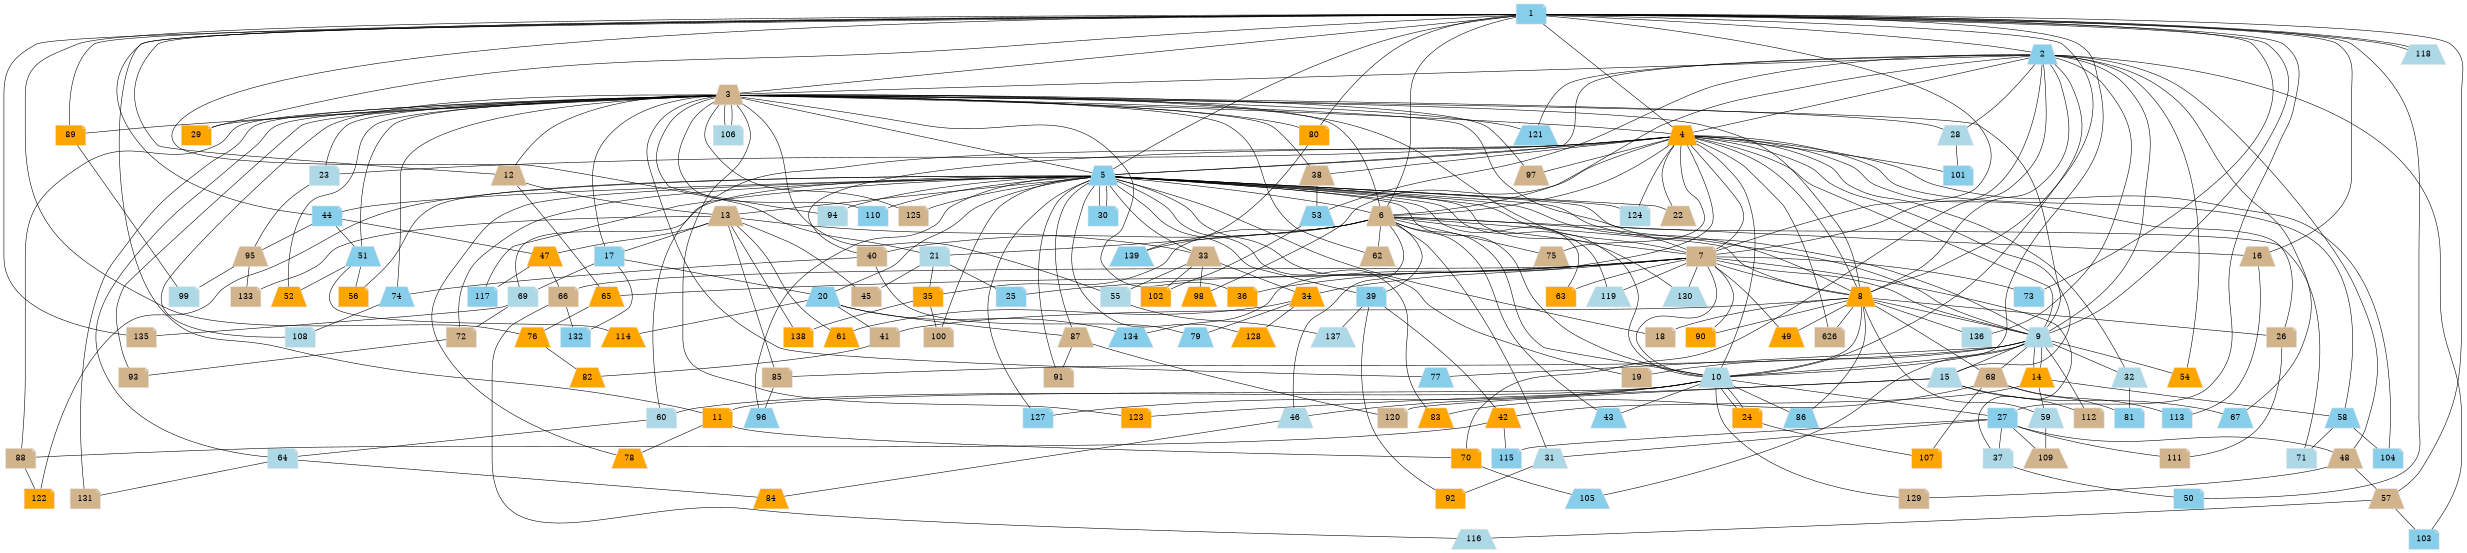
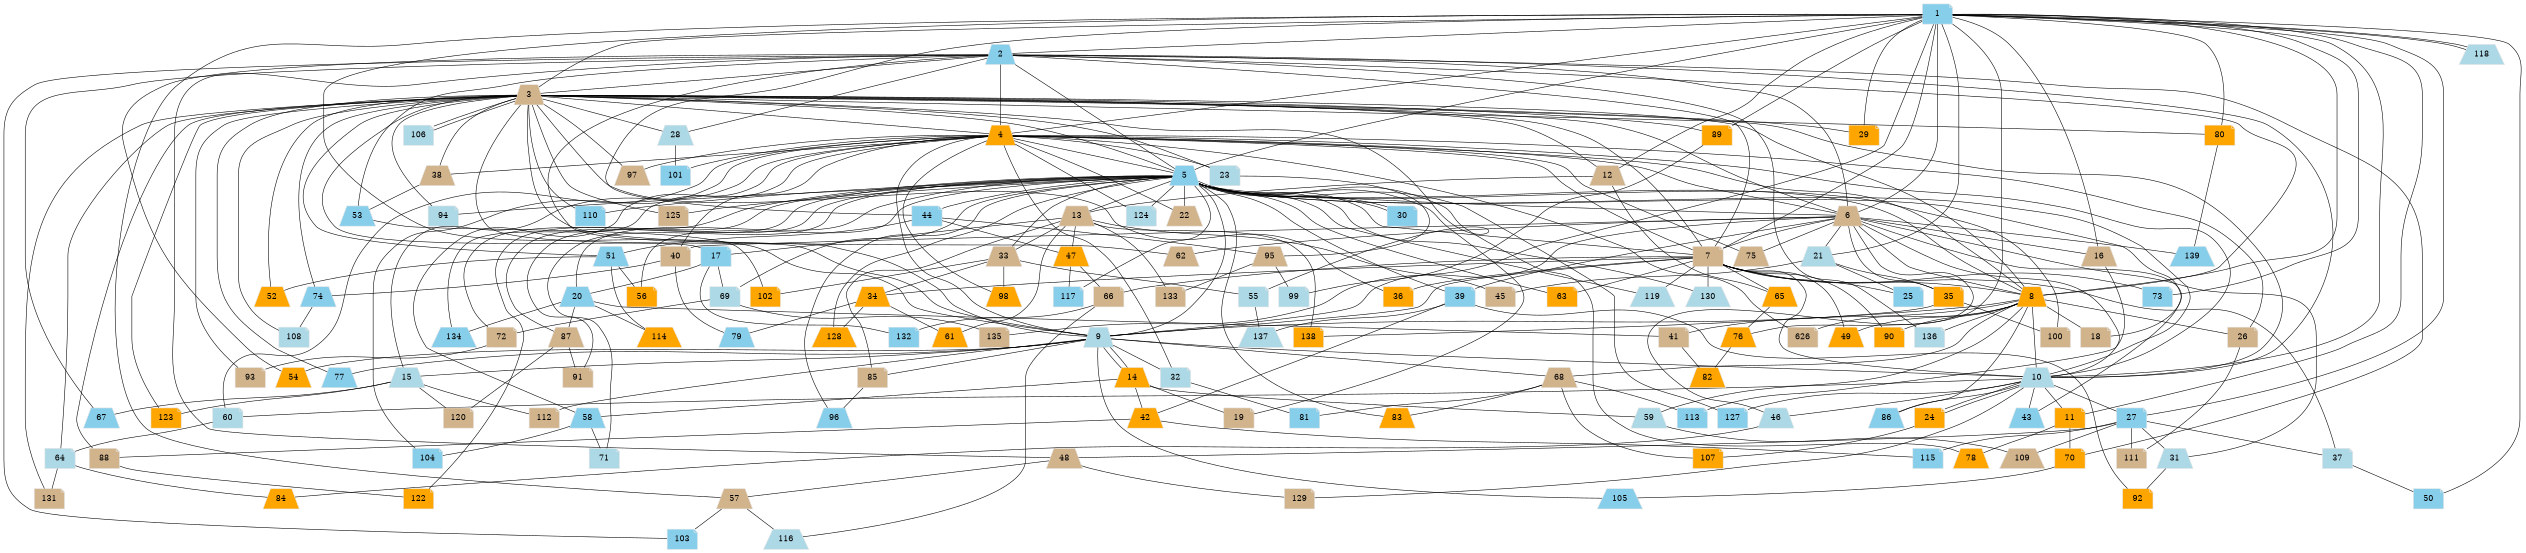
(1536, 135) -> none
(935, 256) -> (1819, 256)
(1839, 359) -> (1196, 403)
(2129, 378) -> (1176, 378)
